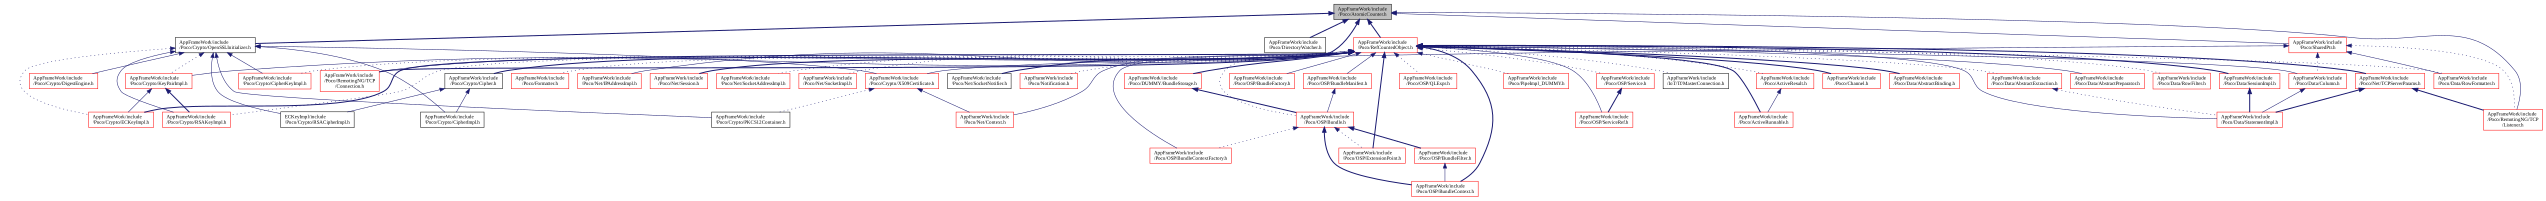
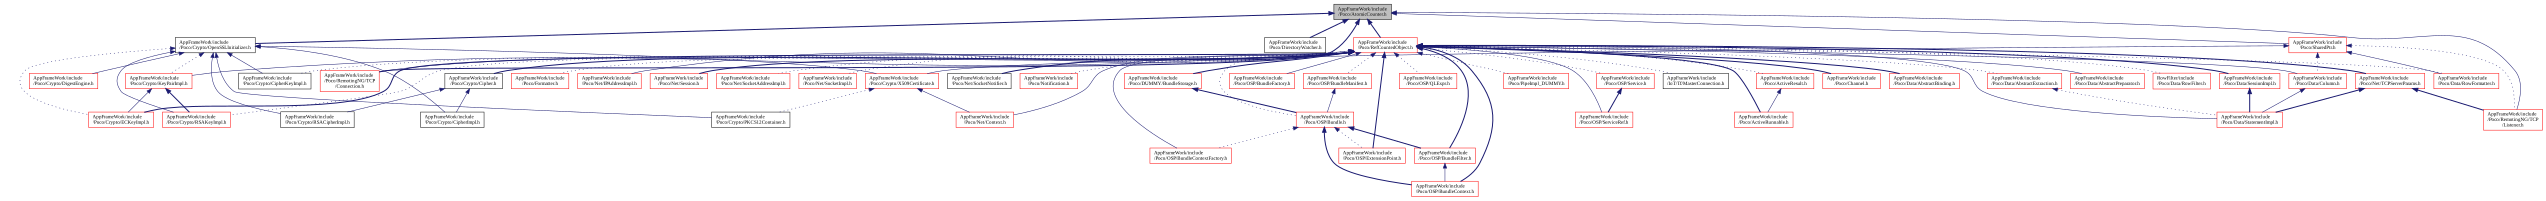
(1359, 65) -> (1359, 65)
(275, 81) -> (275, 81)
(2182, 81) -> (2182, 81)
none -> (1468, 88)
(317, 120) -> (317, 120)
